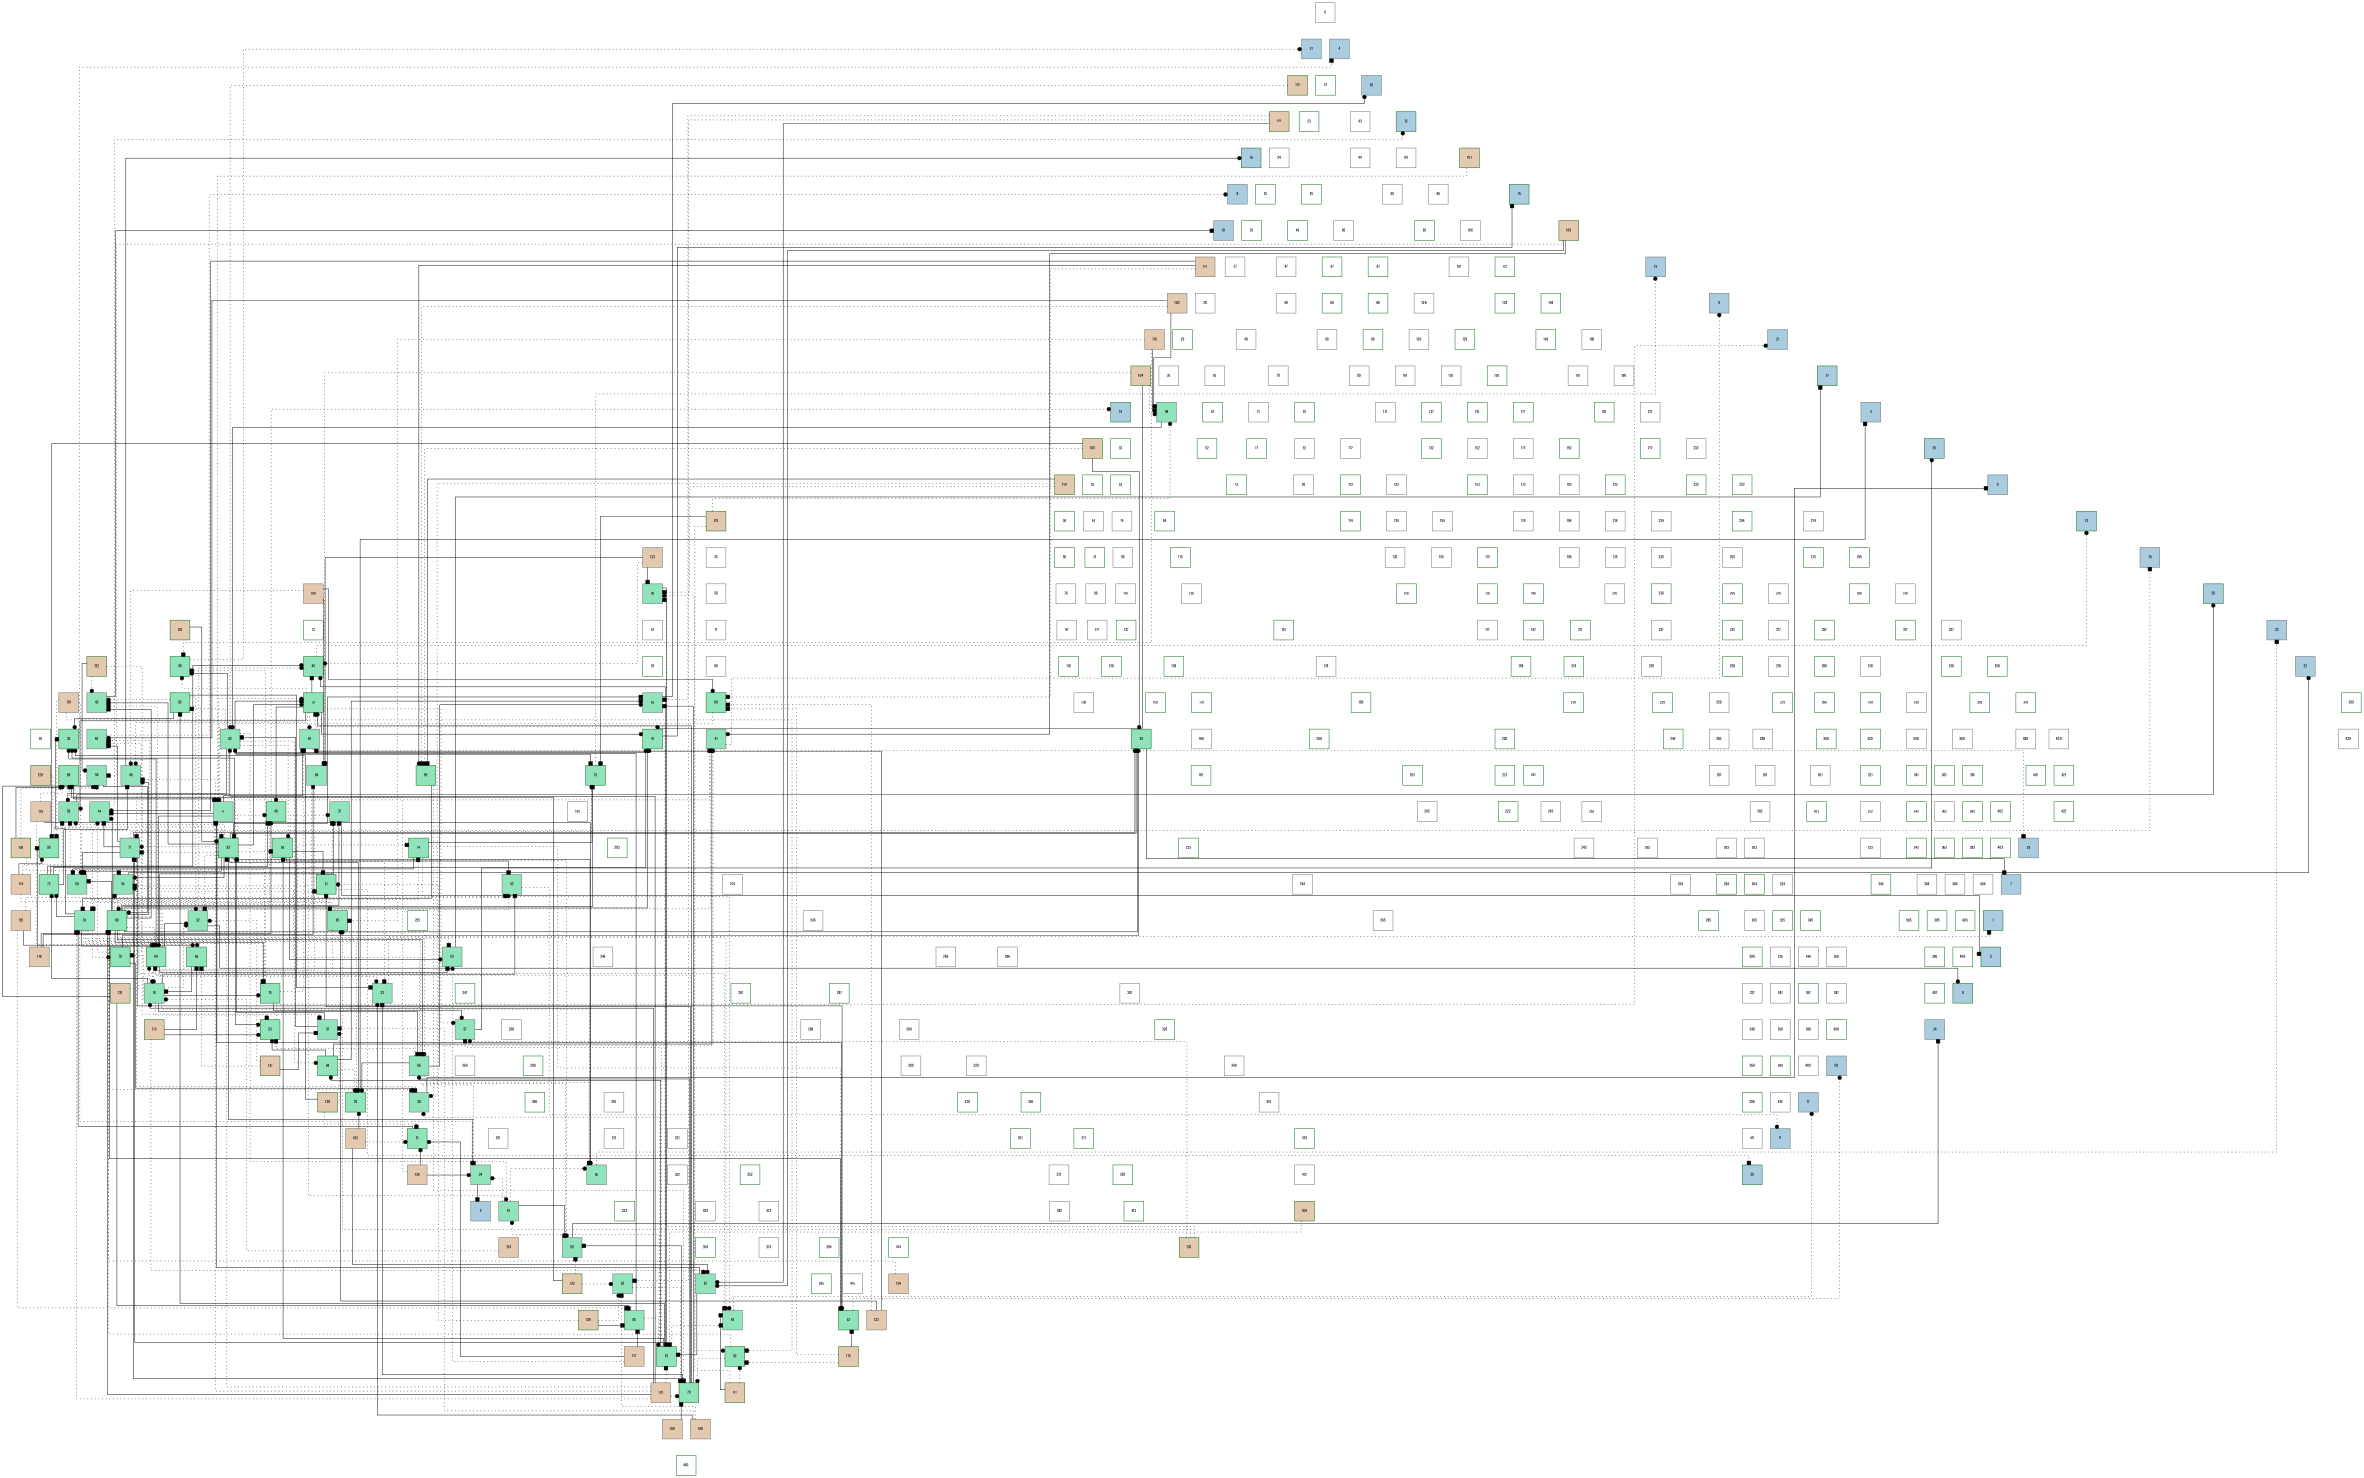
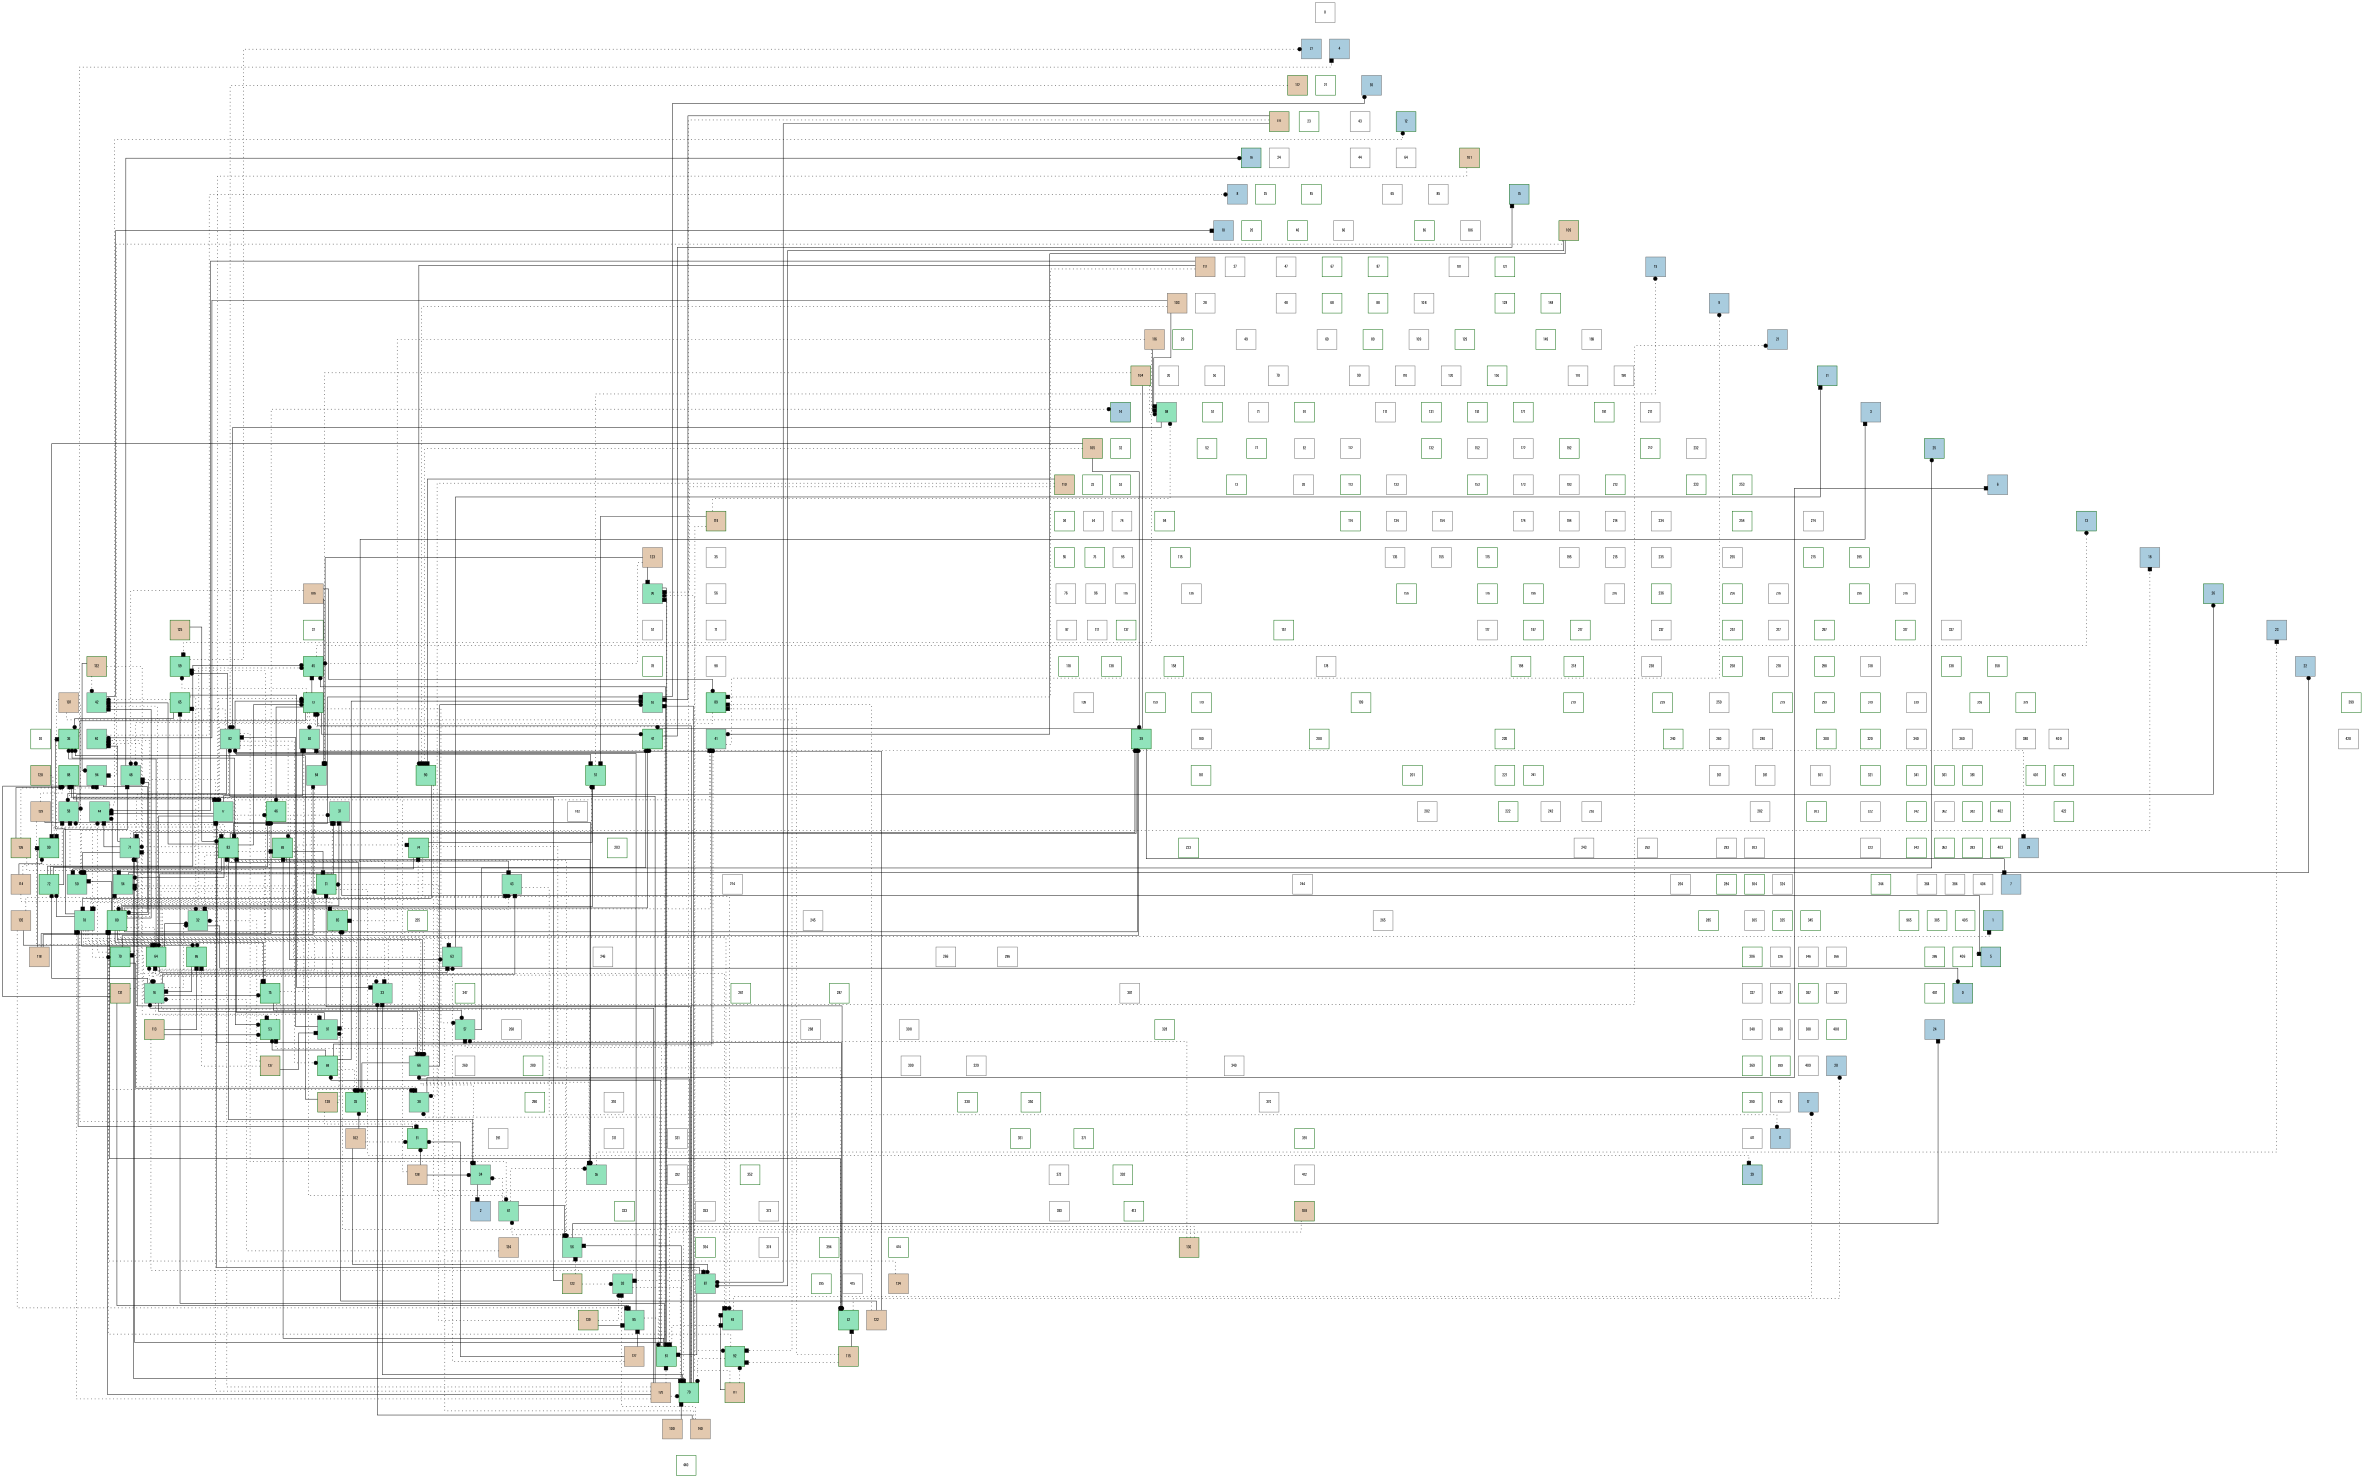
(706, 116) -> (706, 116)
